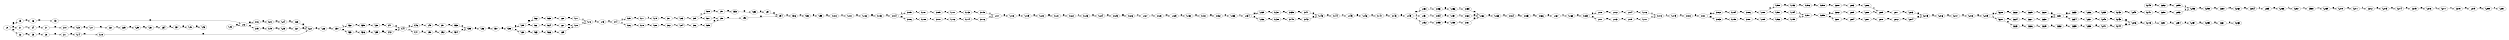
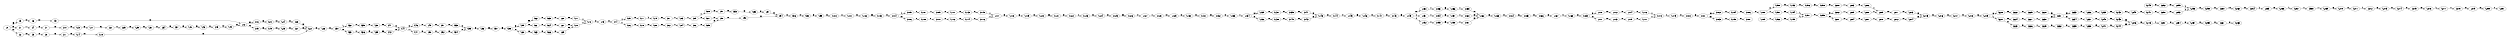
(1755, 19) -> none
none -> (216, 27)
